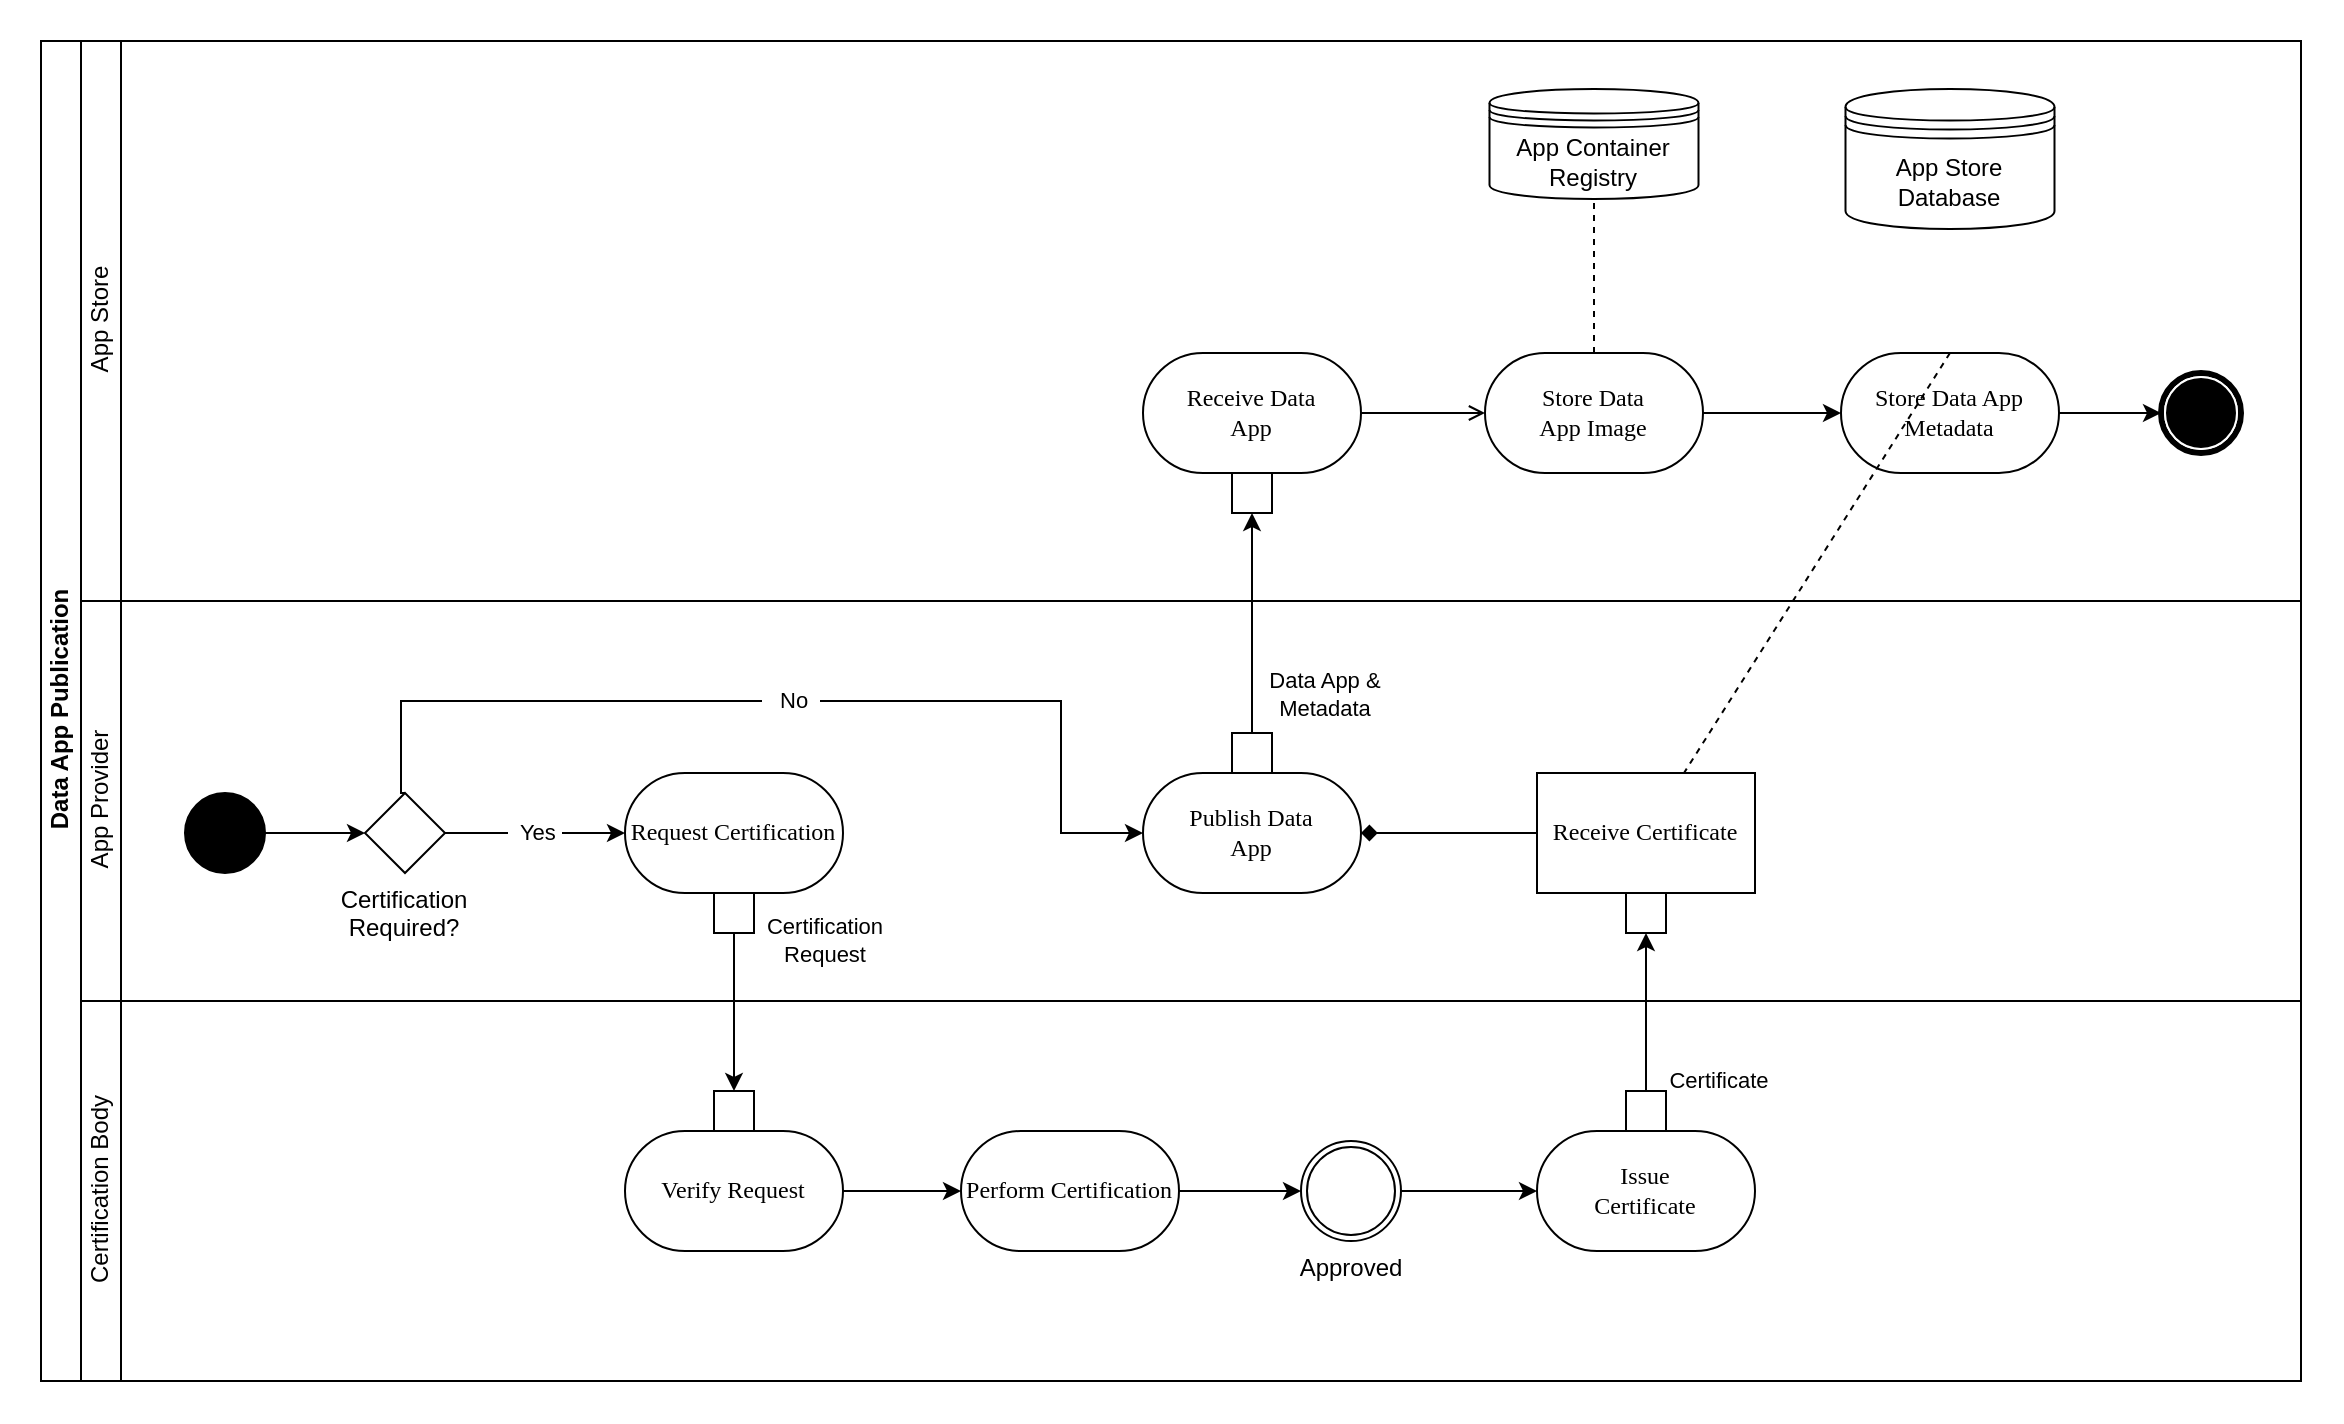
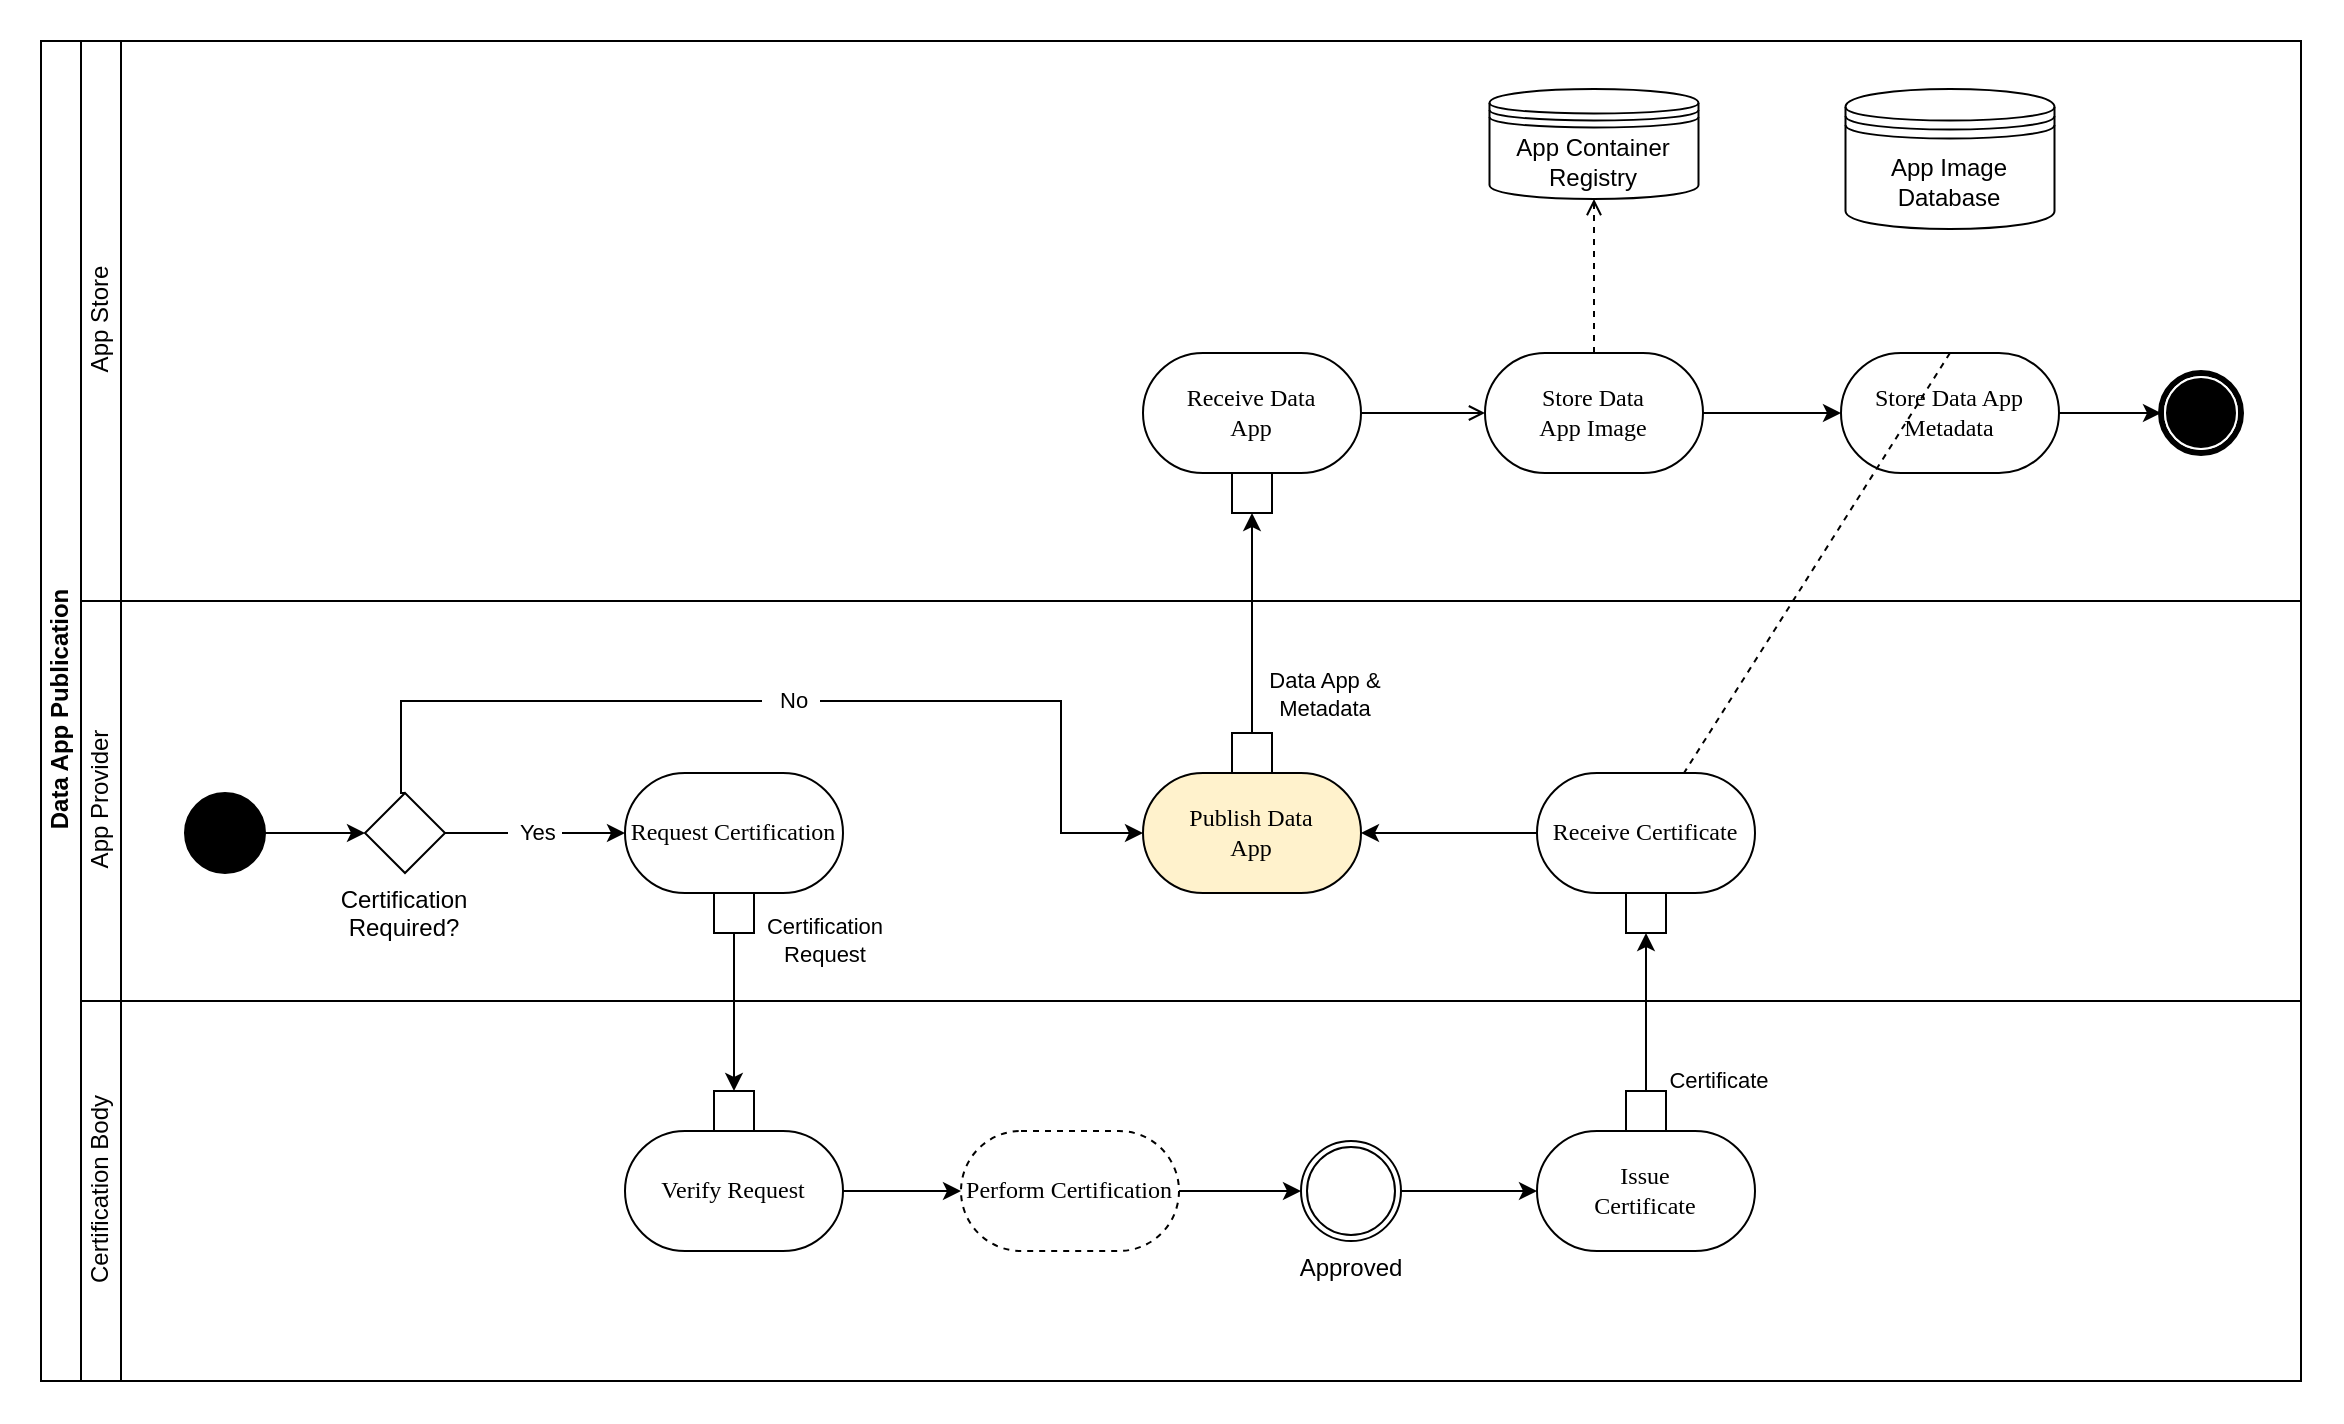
(1950, 183) -> (1950, 183)
(1594, 205) -> (1594, 206)
(1252, 833) -> (1252, 833)
(1377, 833) -> (1376, 833)
(1646, 833) -> (1646, 833)
(1070, 1191) -> (1070, 1191)
